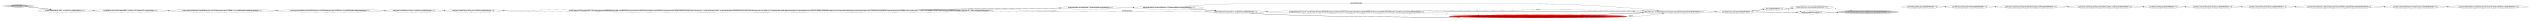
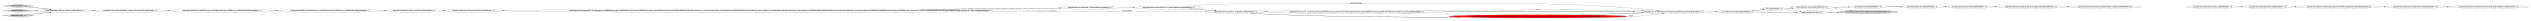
none -> (1868, 7)
(2163, 7) -> none
none -> (19, 11)
none -> (19, 16)
